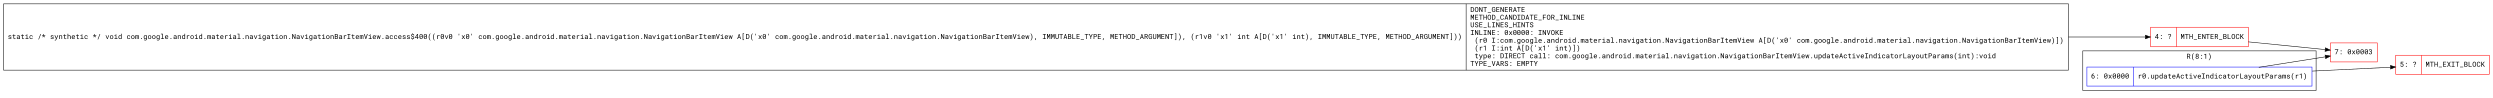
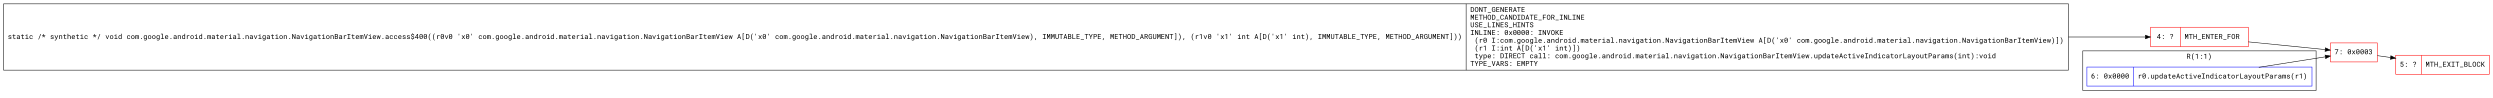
(2212, 37) -> (2212, 37)
(2199, 57) -> (2199, 57)
(2351, 69) -> (2384, 57)
